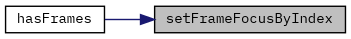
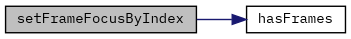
(123, 20) -> (214, 20)
